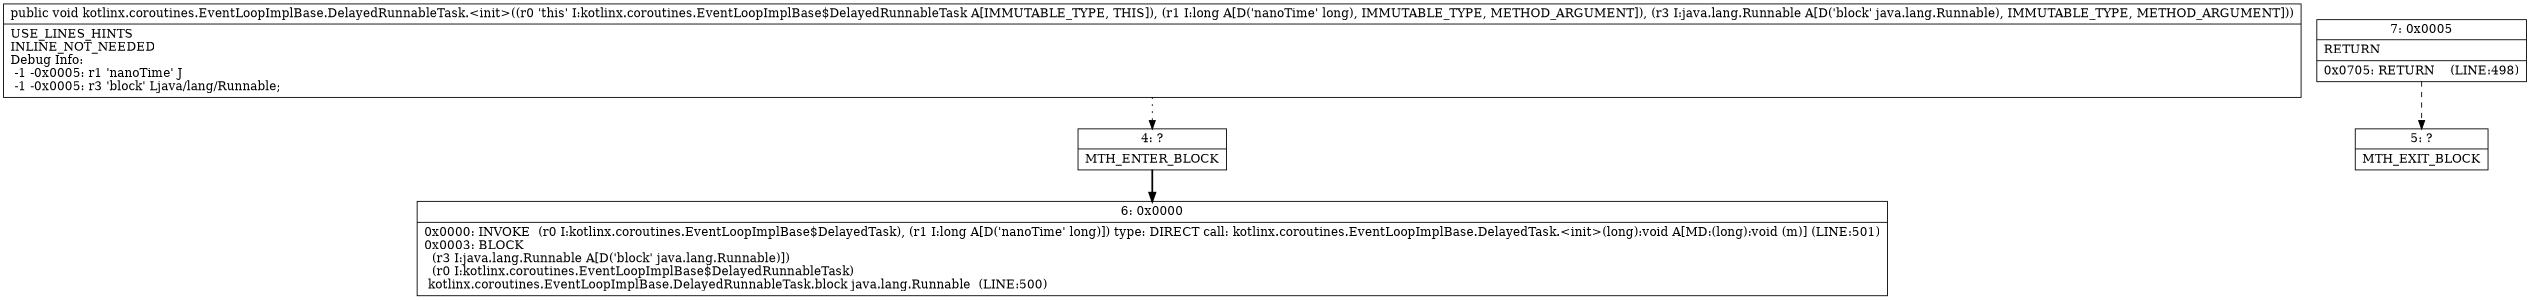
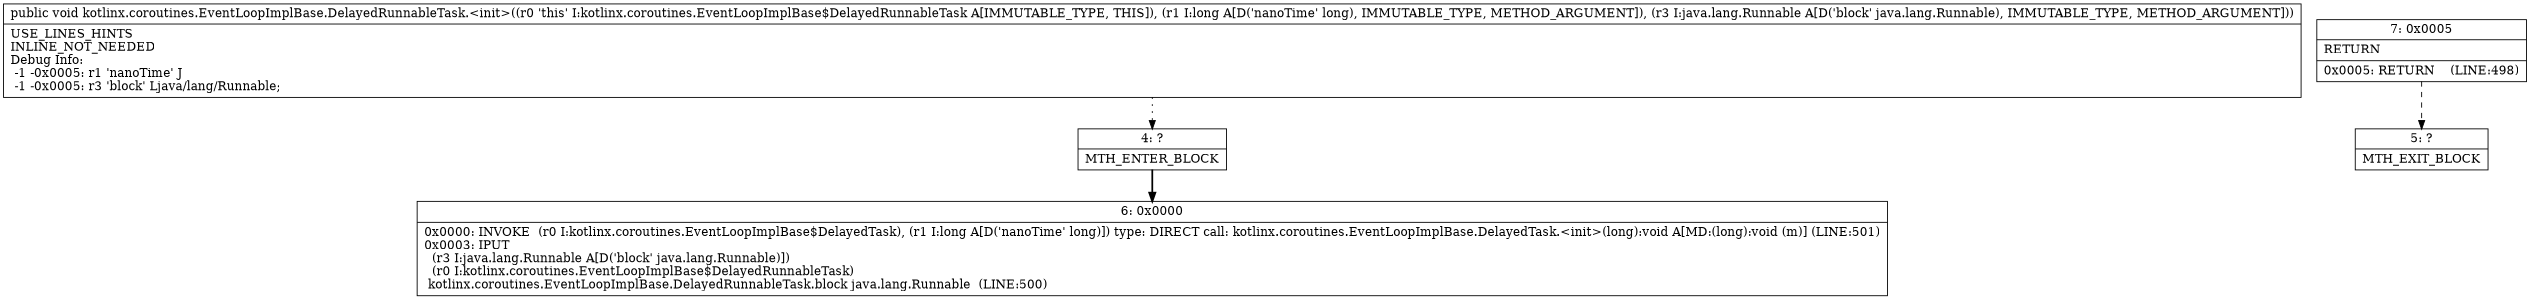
(2422, 71) -> (2422, 71)
(478, 245) -> (471, 245)
